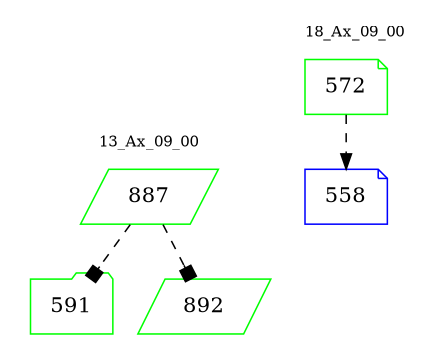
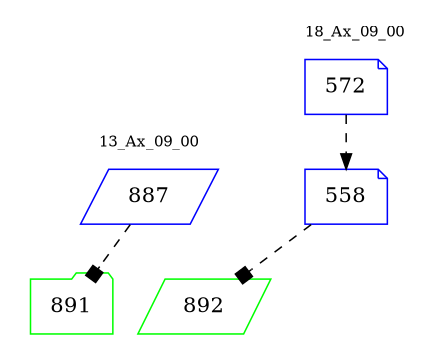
(346, 87) -> (346, 87)
(149, 197) -> (149, 197)
(173, 245) -> (271, 255)
(72, 307) -> (72, 307)
